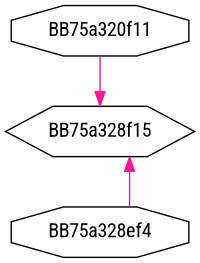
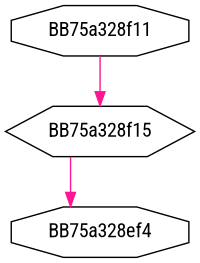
(100, 31) -> (100, 31)
(130, 189) -> (71, 175)
